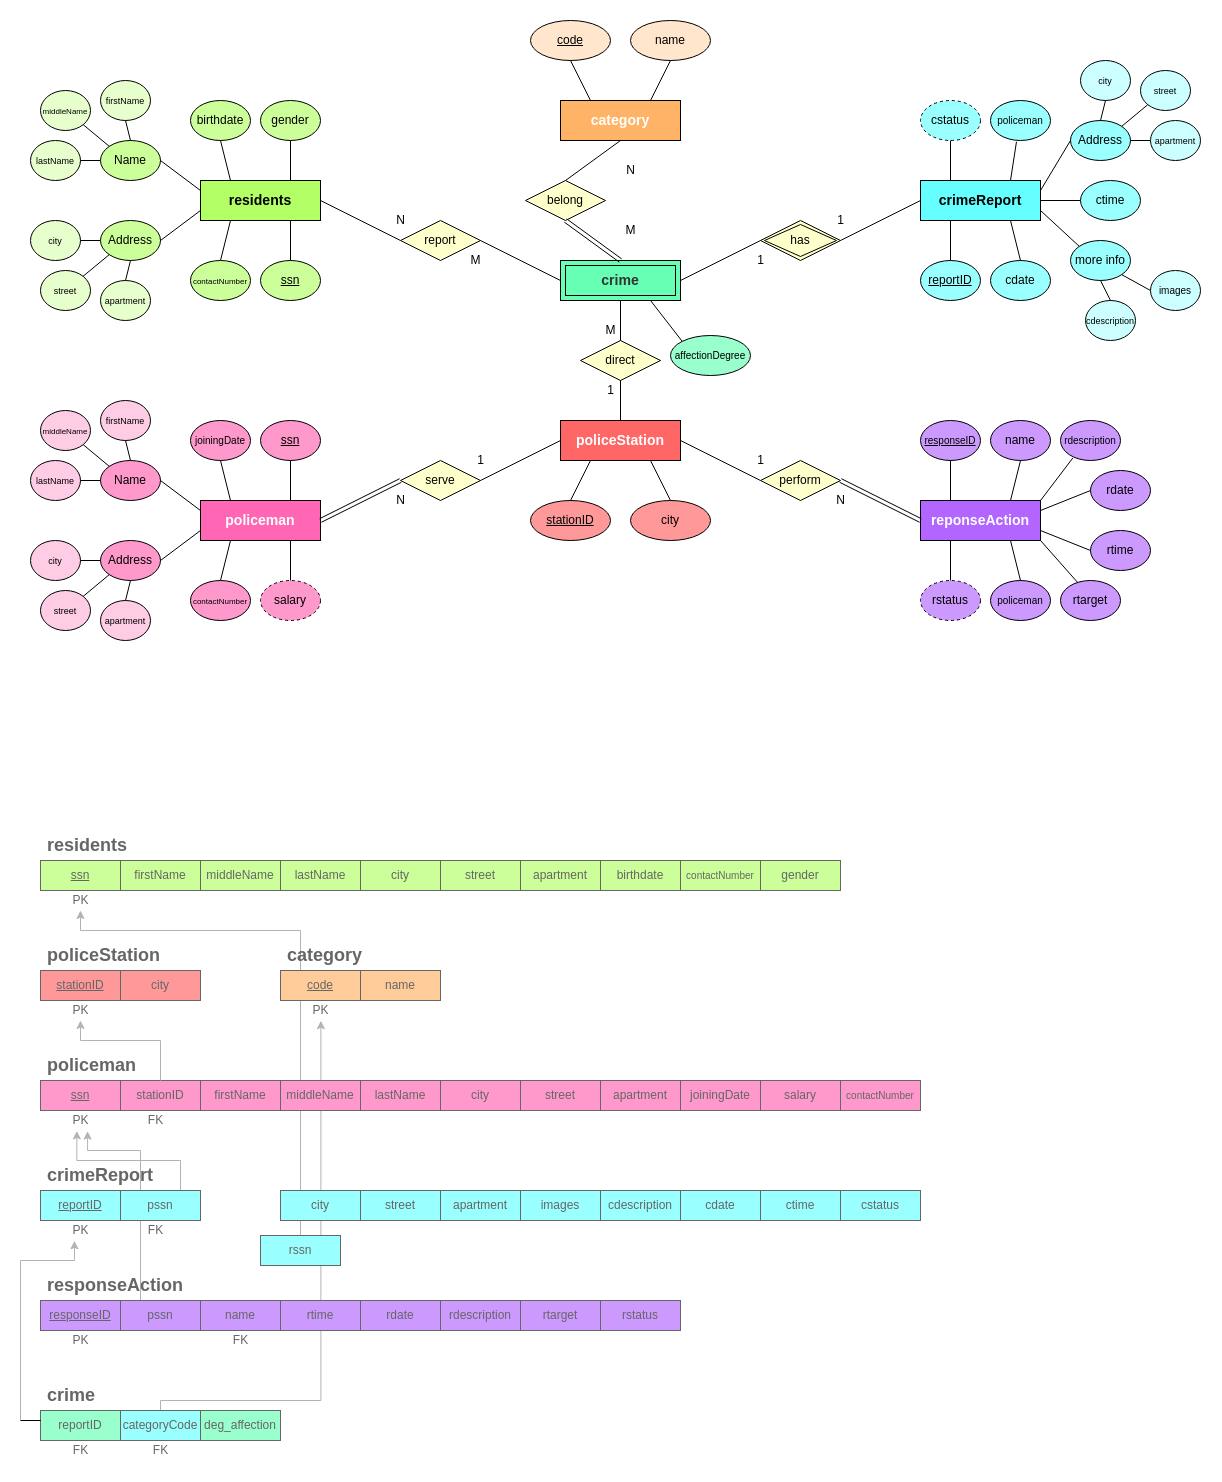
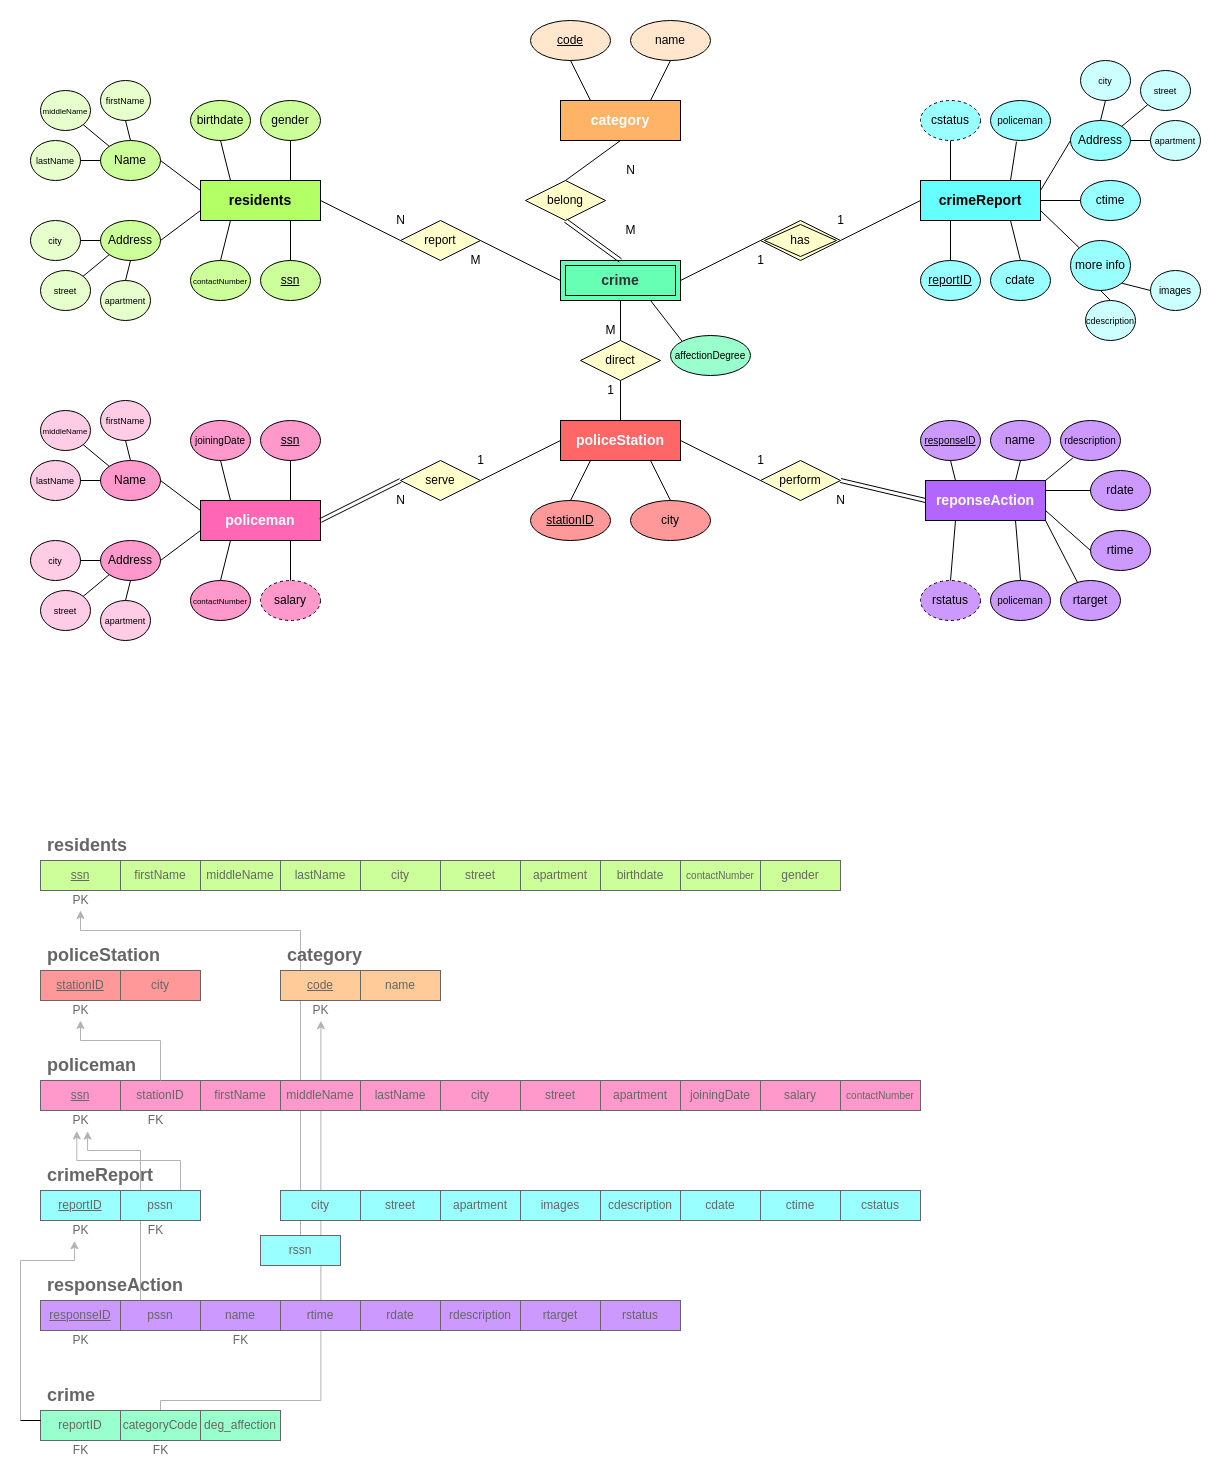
(1101, 261) -> (1101, 266)
(981, 521) -> (986, 501)
(161, 1426) -> (161, 1426)
